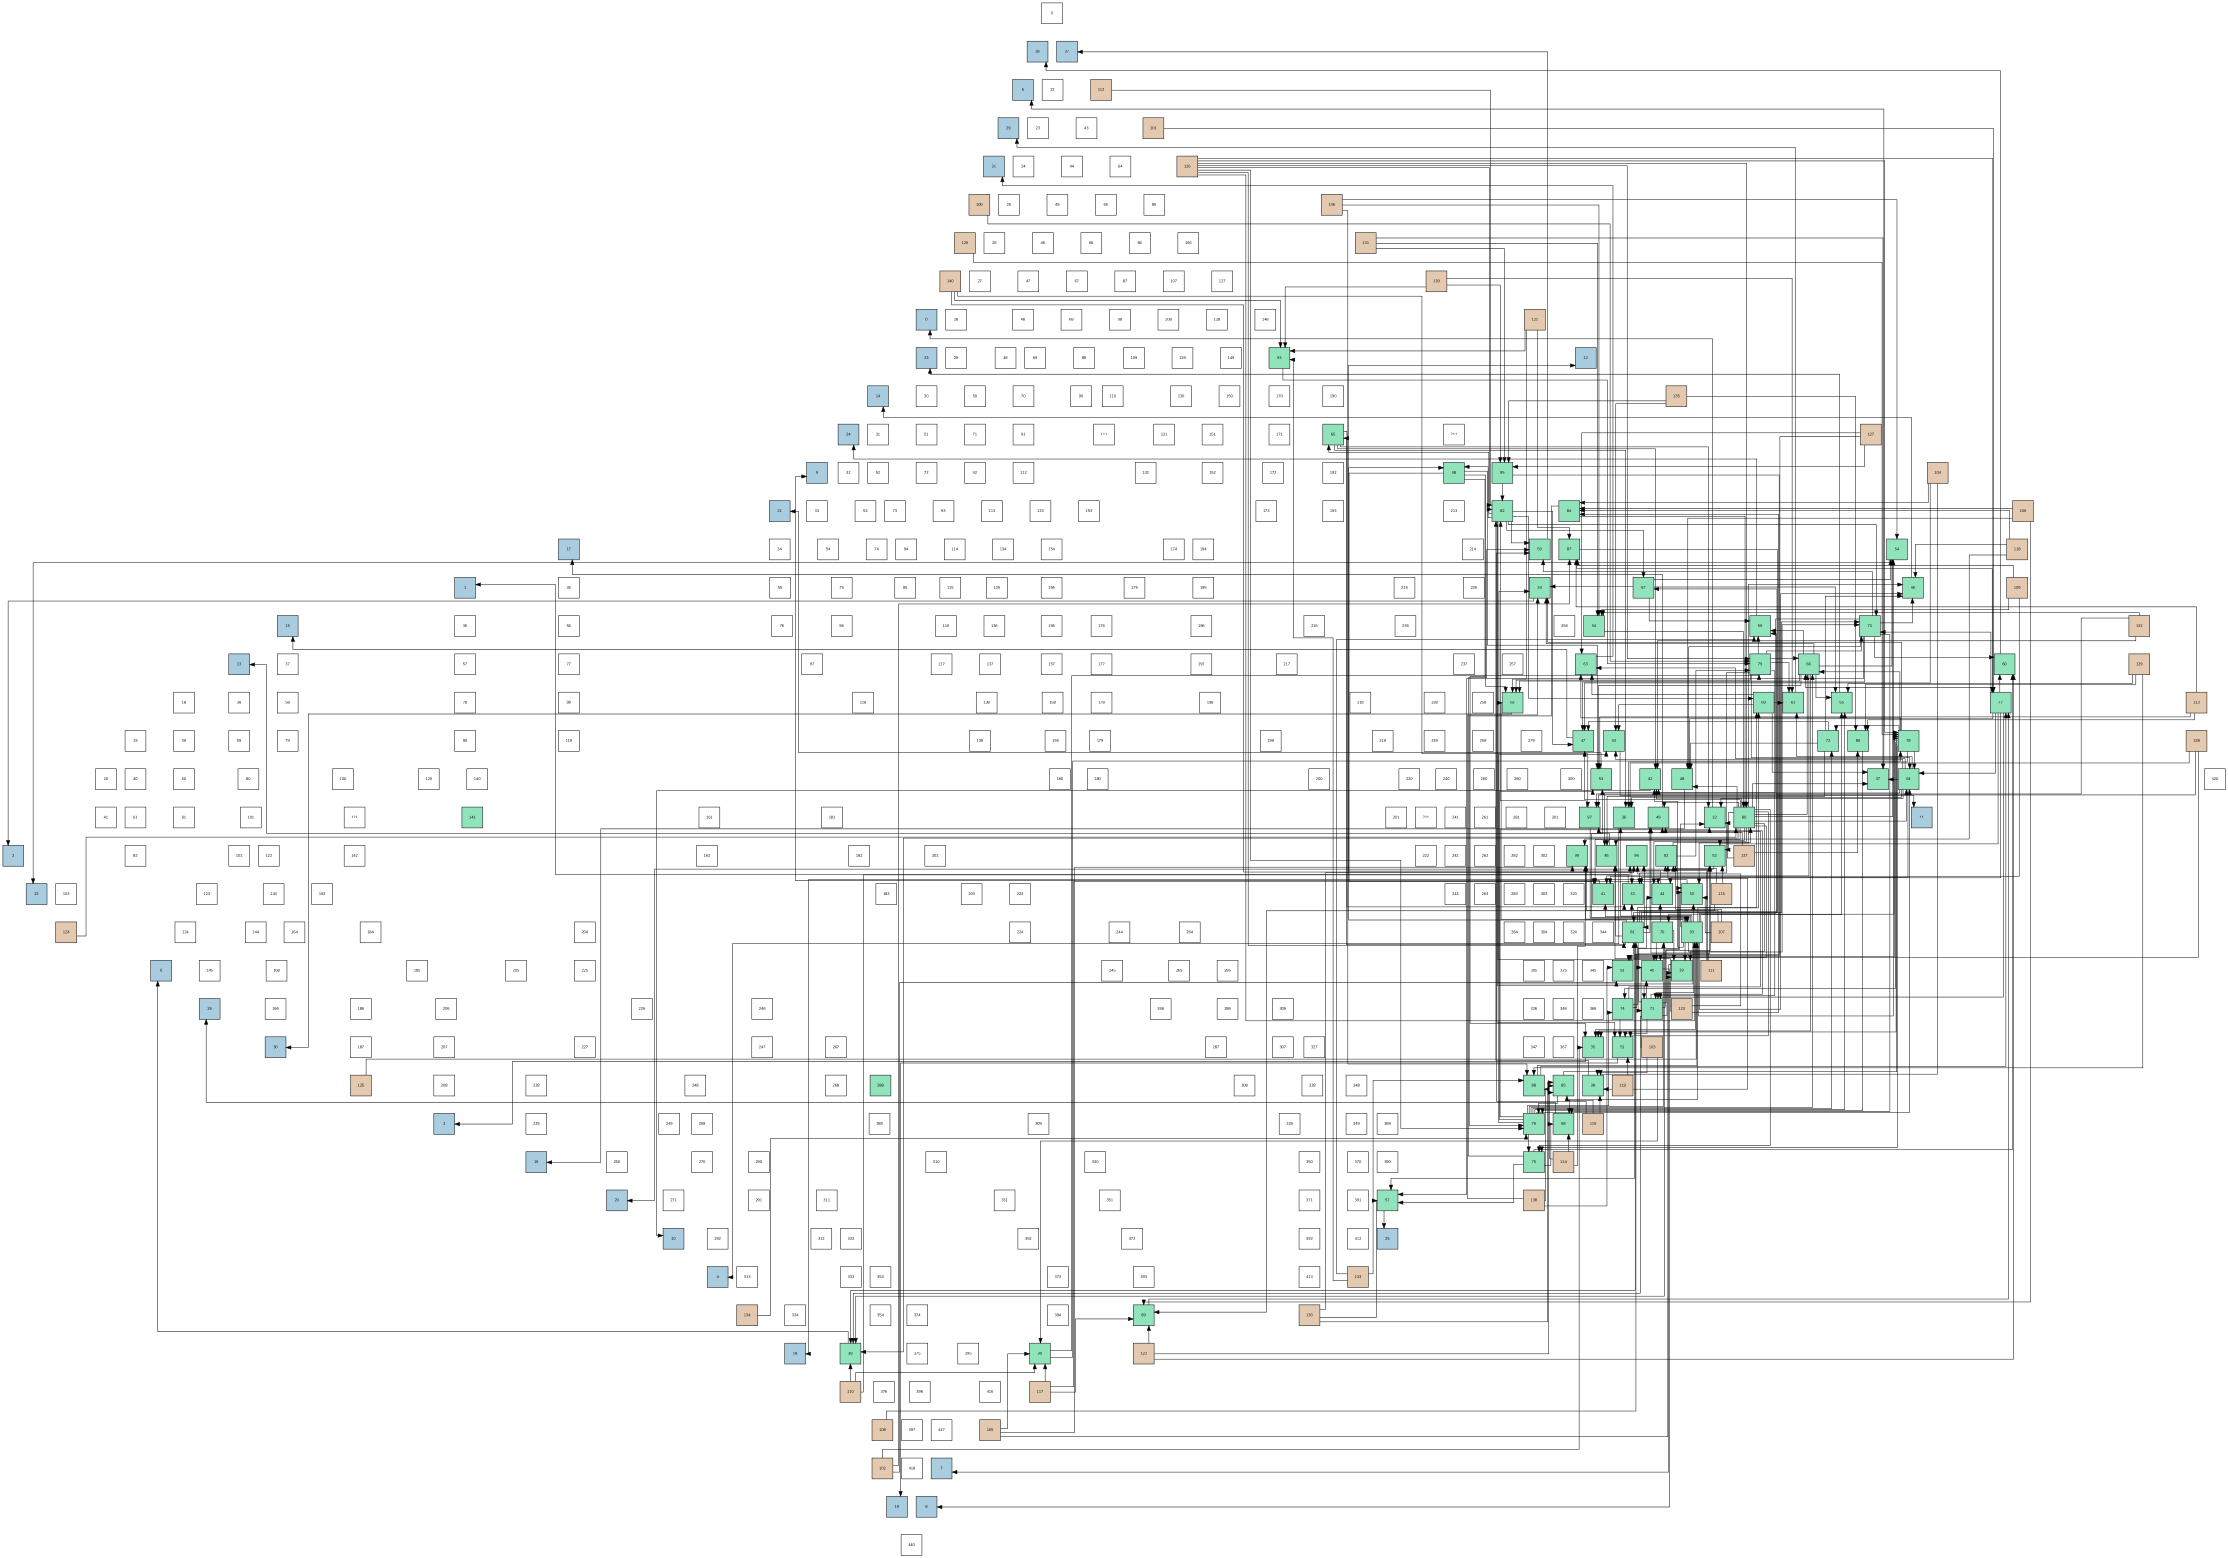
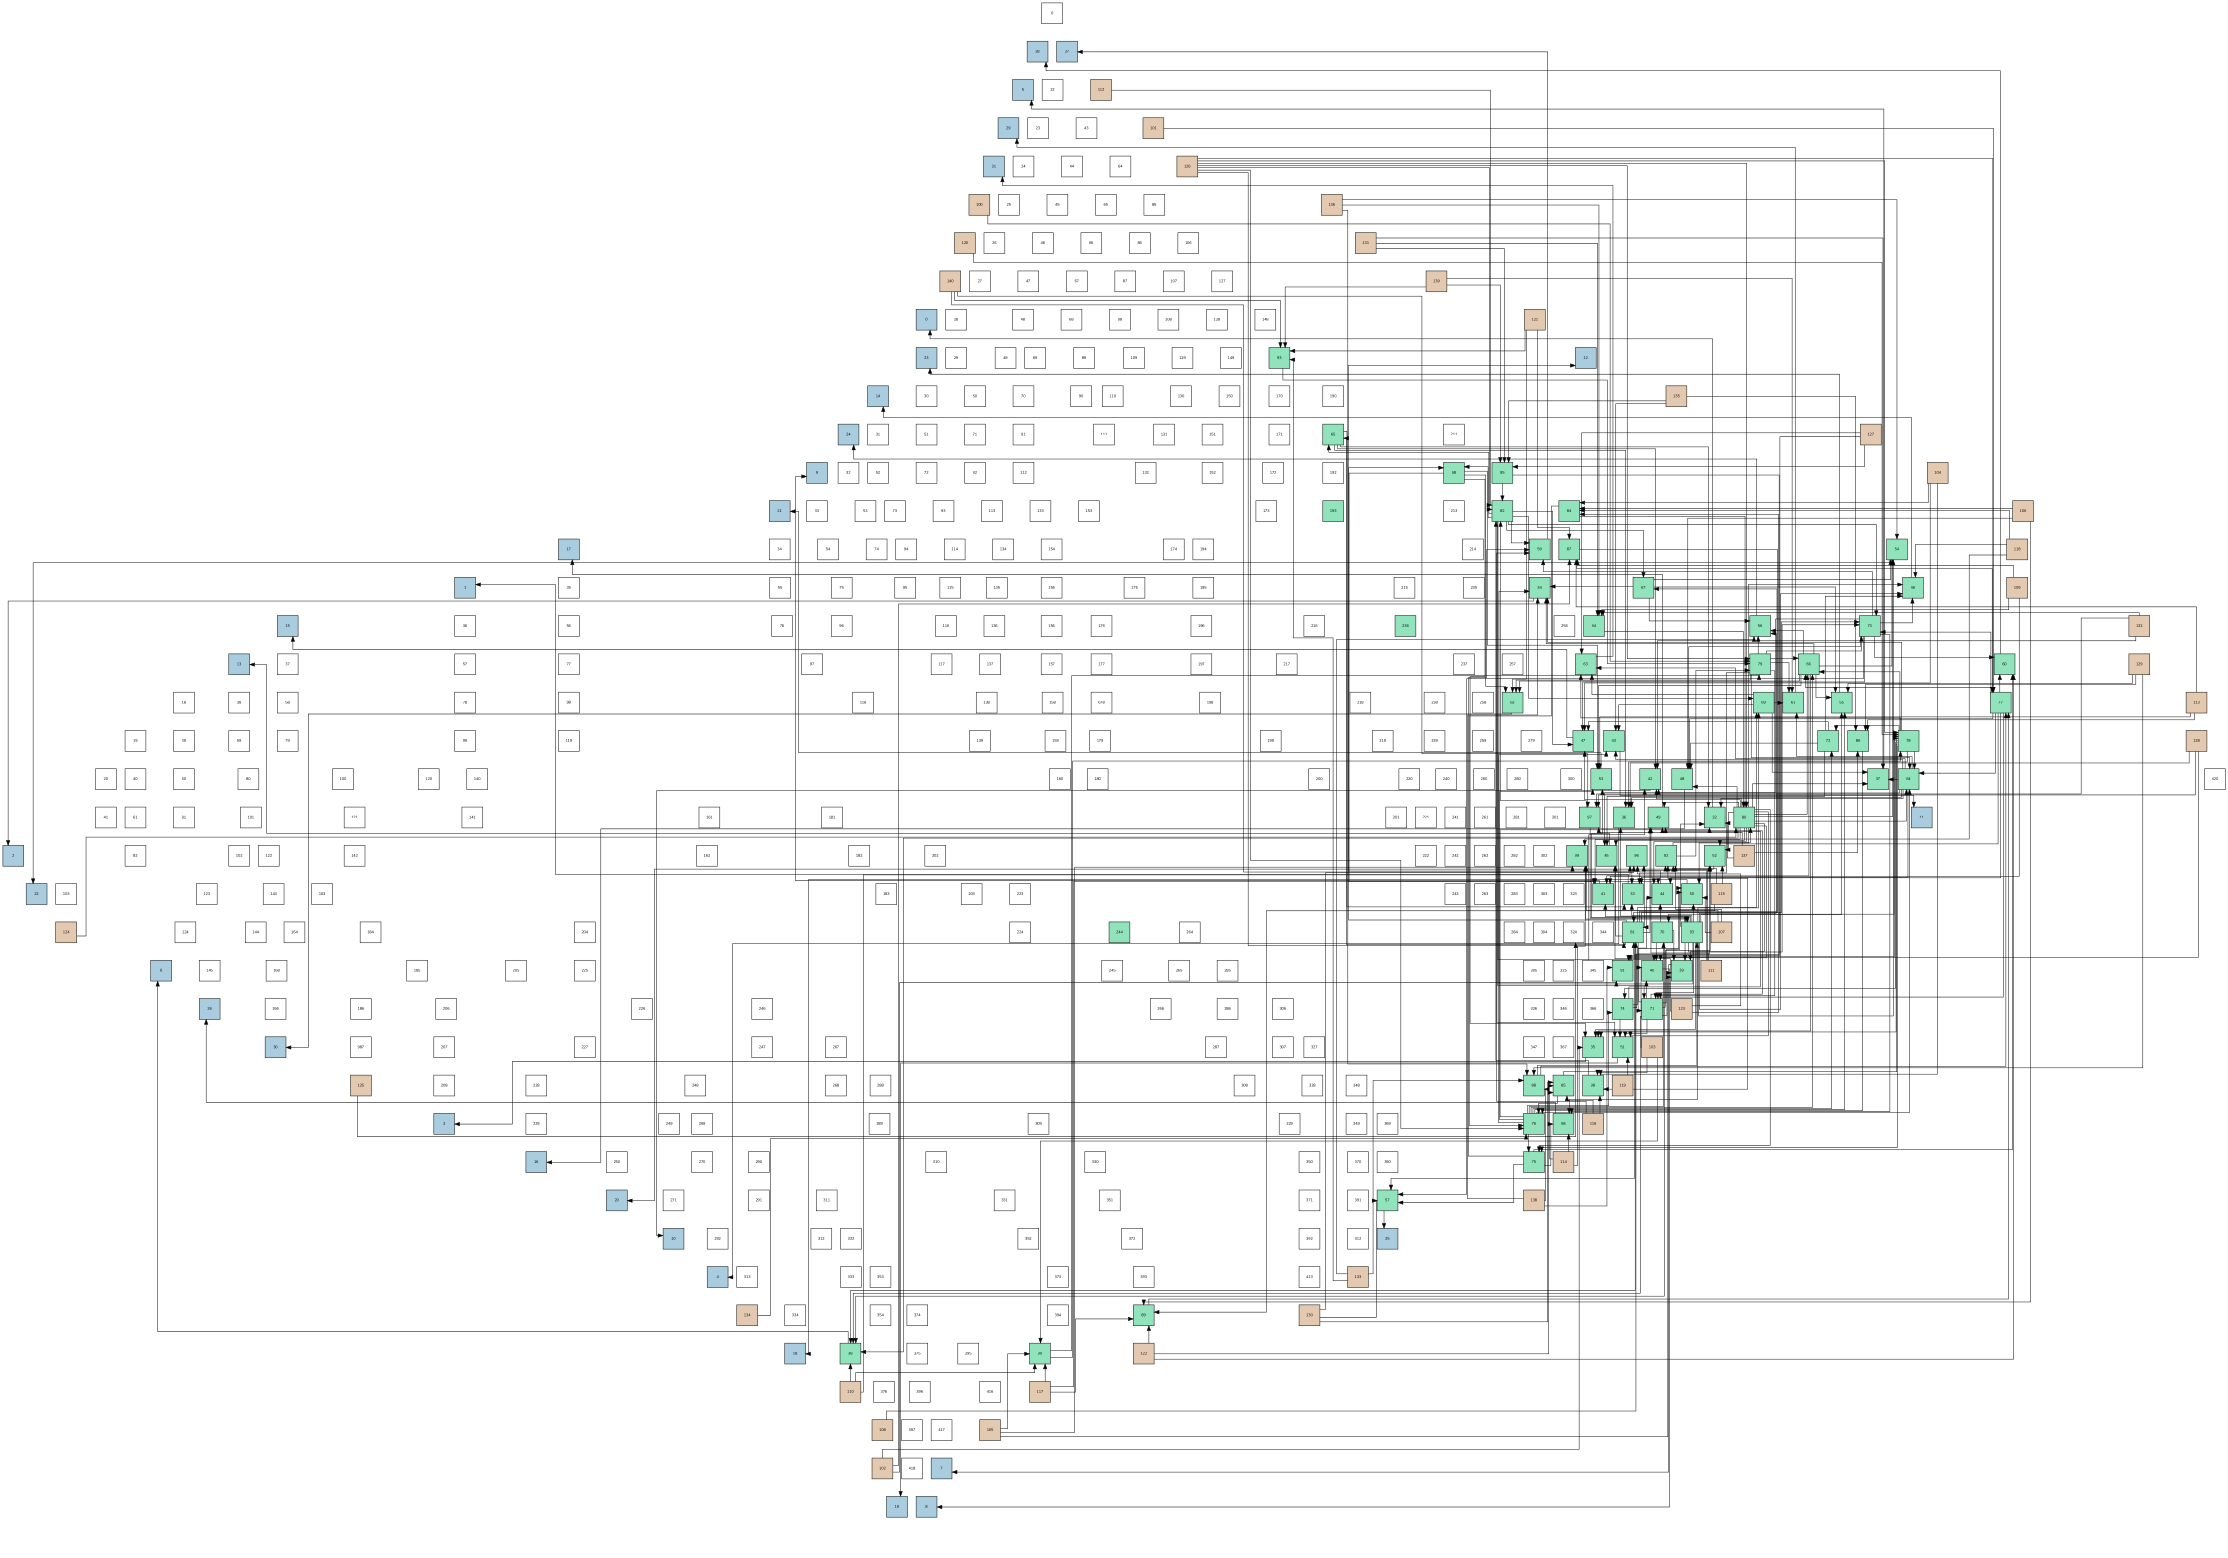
(1333, 511) -> (1333, 511)
(1405, 626) -> (1405, 626)
(1102, 703) -> (1102, 703)
(472, 817) -> (472, 817)
(1678, 860) -> (1589, 849)
(1501, 903) -> none
(1119, 932) -> (1119, 932)
(1246, 1012) -> none
(361, 1047) -> (361, 1047)
(1079, 1059) -> (715, 1137)
(880, 1086) -> (880, 1086)
(912, 1545) -> none
